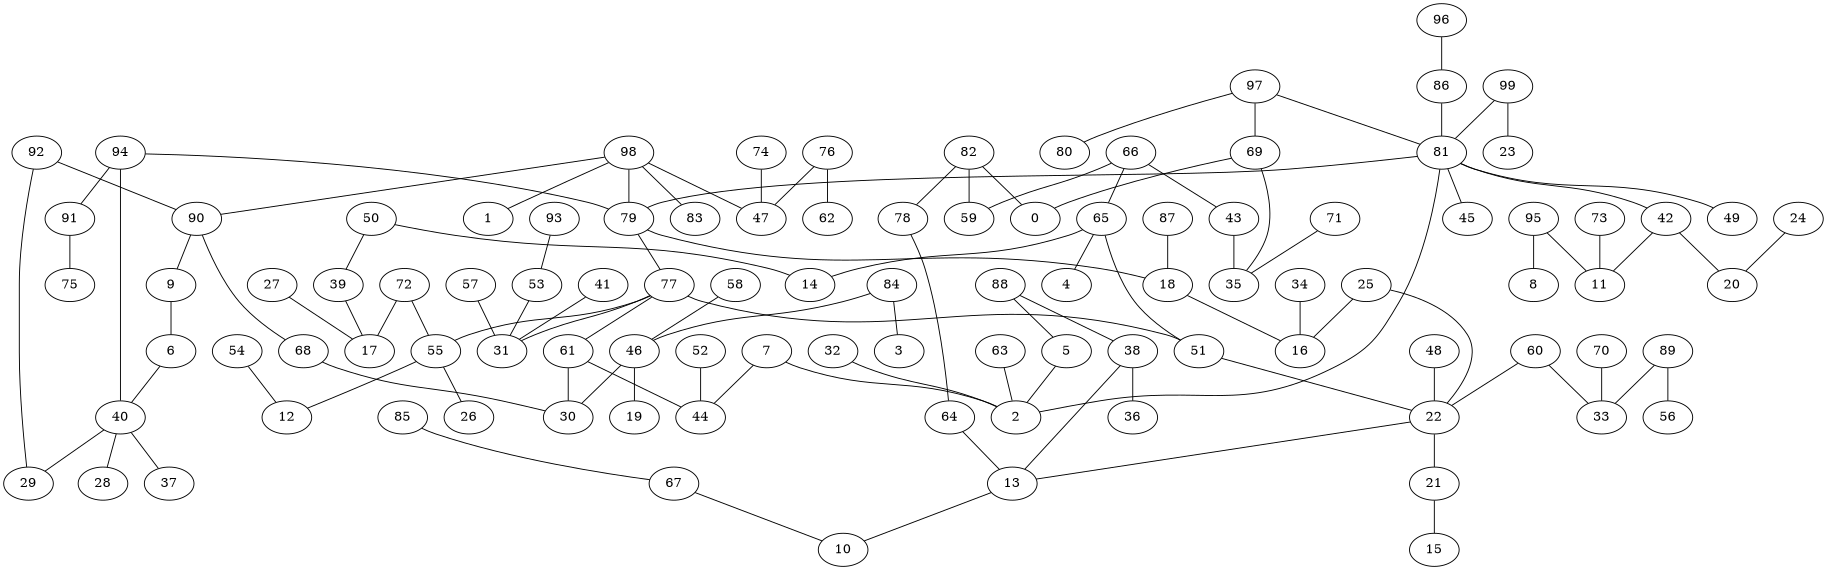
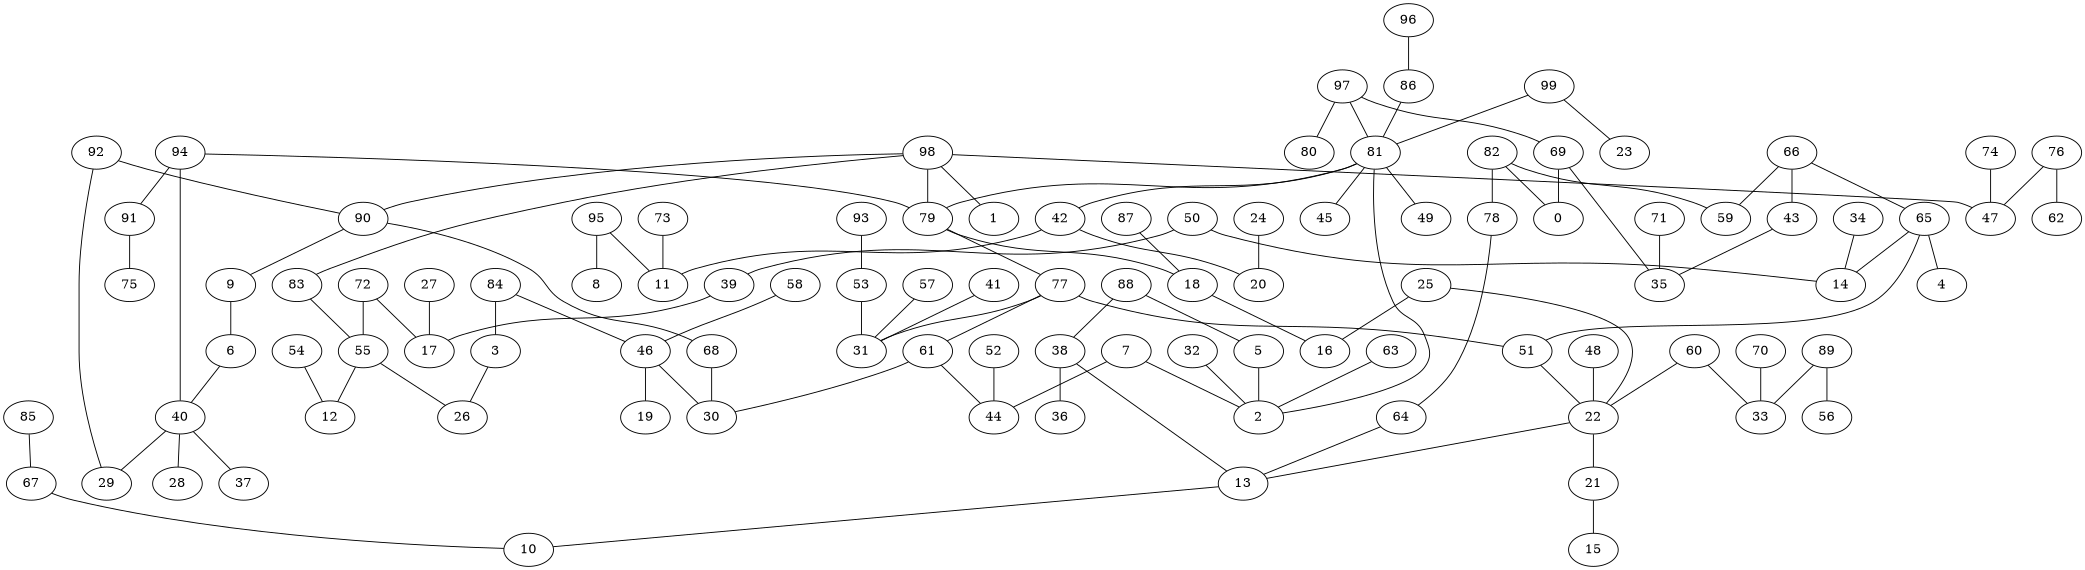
(568, 317) -> (330, 318)
(1300, 318) -> (1849, 252)
none -> (479, 384)
